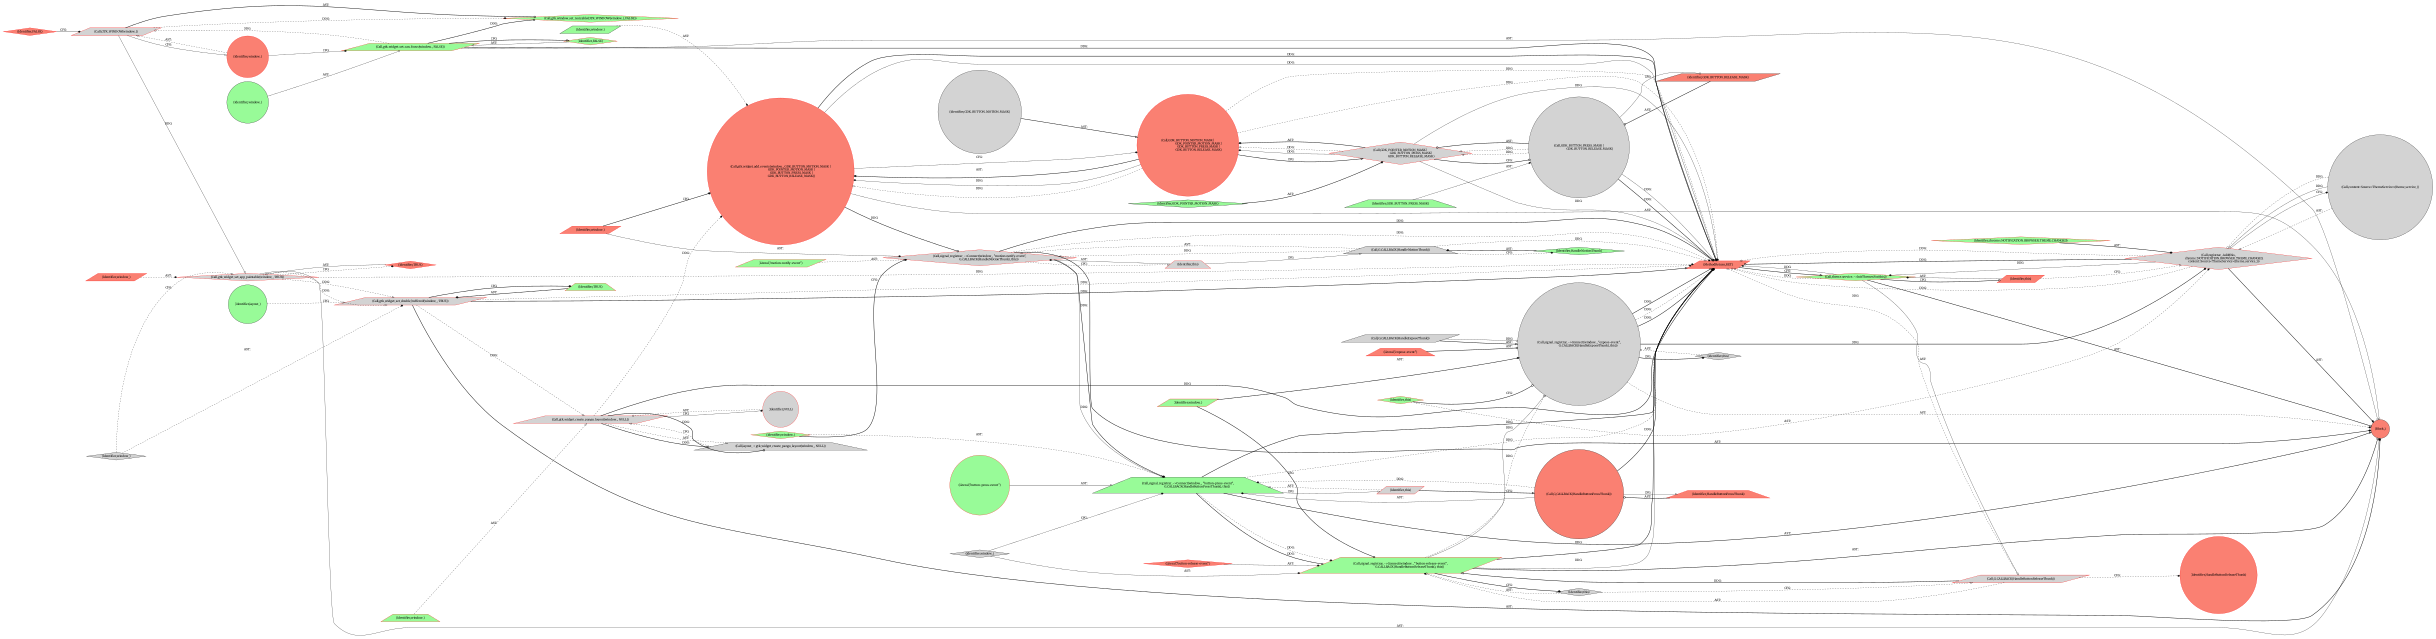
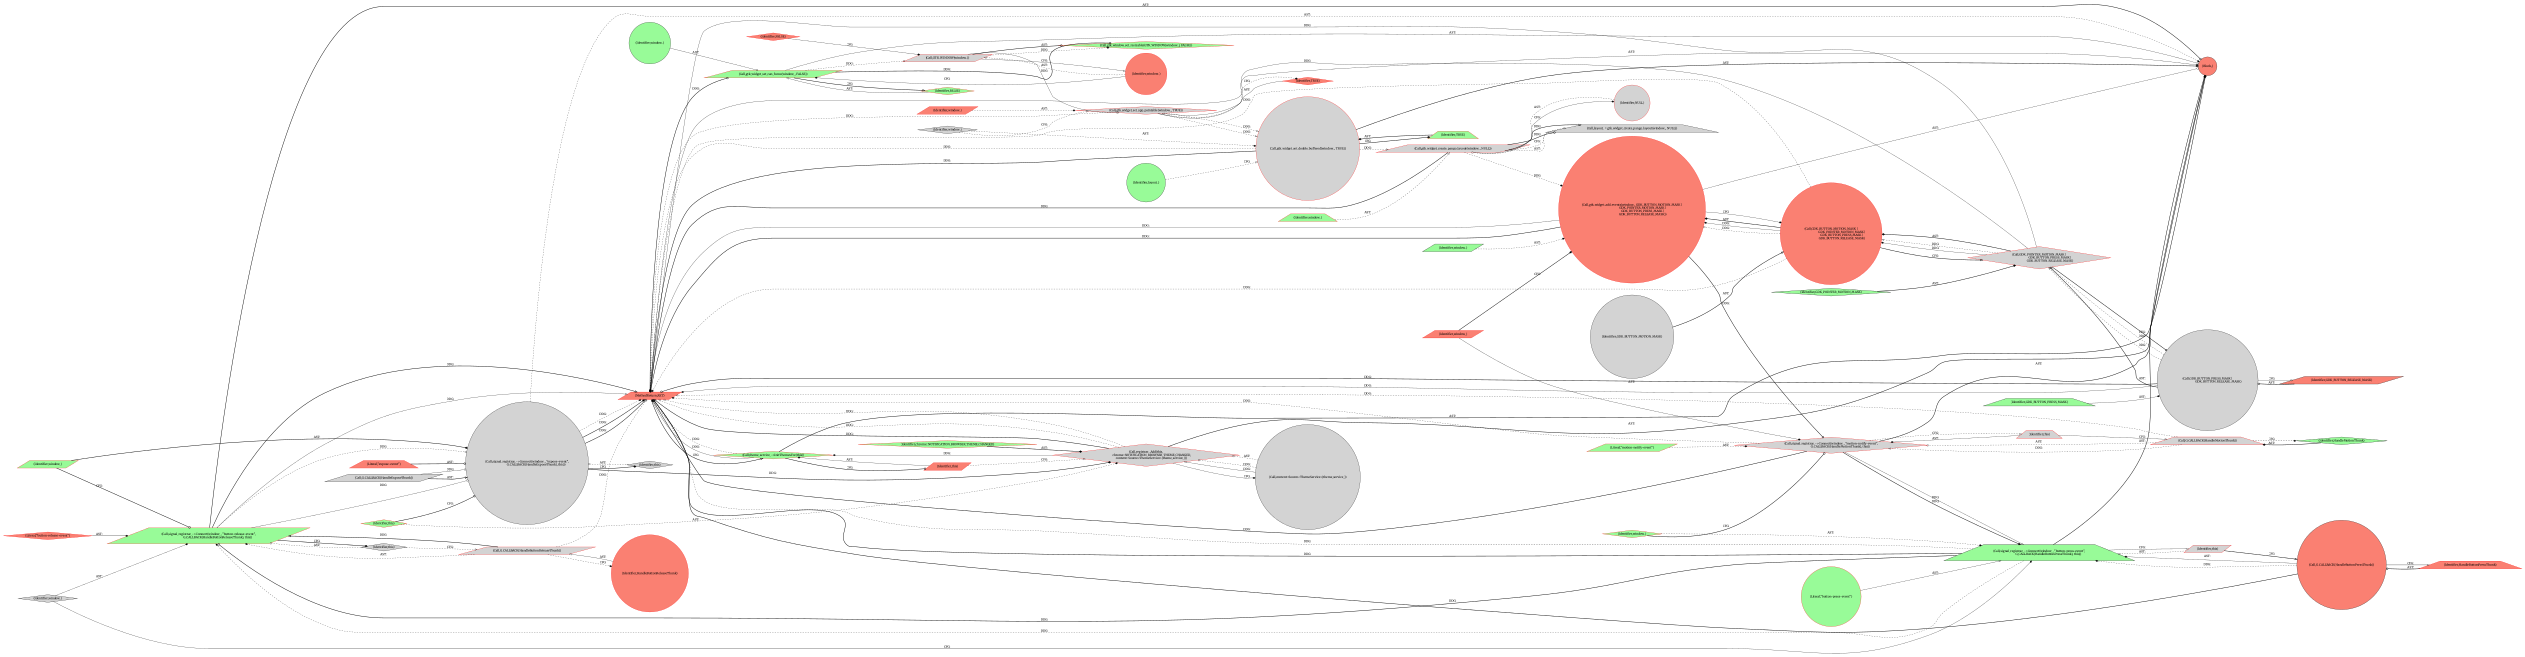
(1166, 48) -> (659, 222)
(1400, 250) -> (2208, 441)
(410, 301) -> (1308, 149)
(1944, 418) -> (592, 557)
